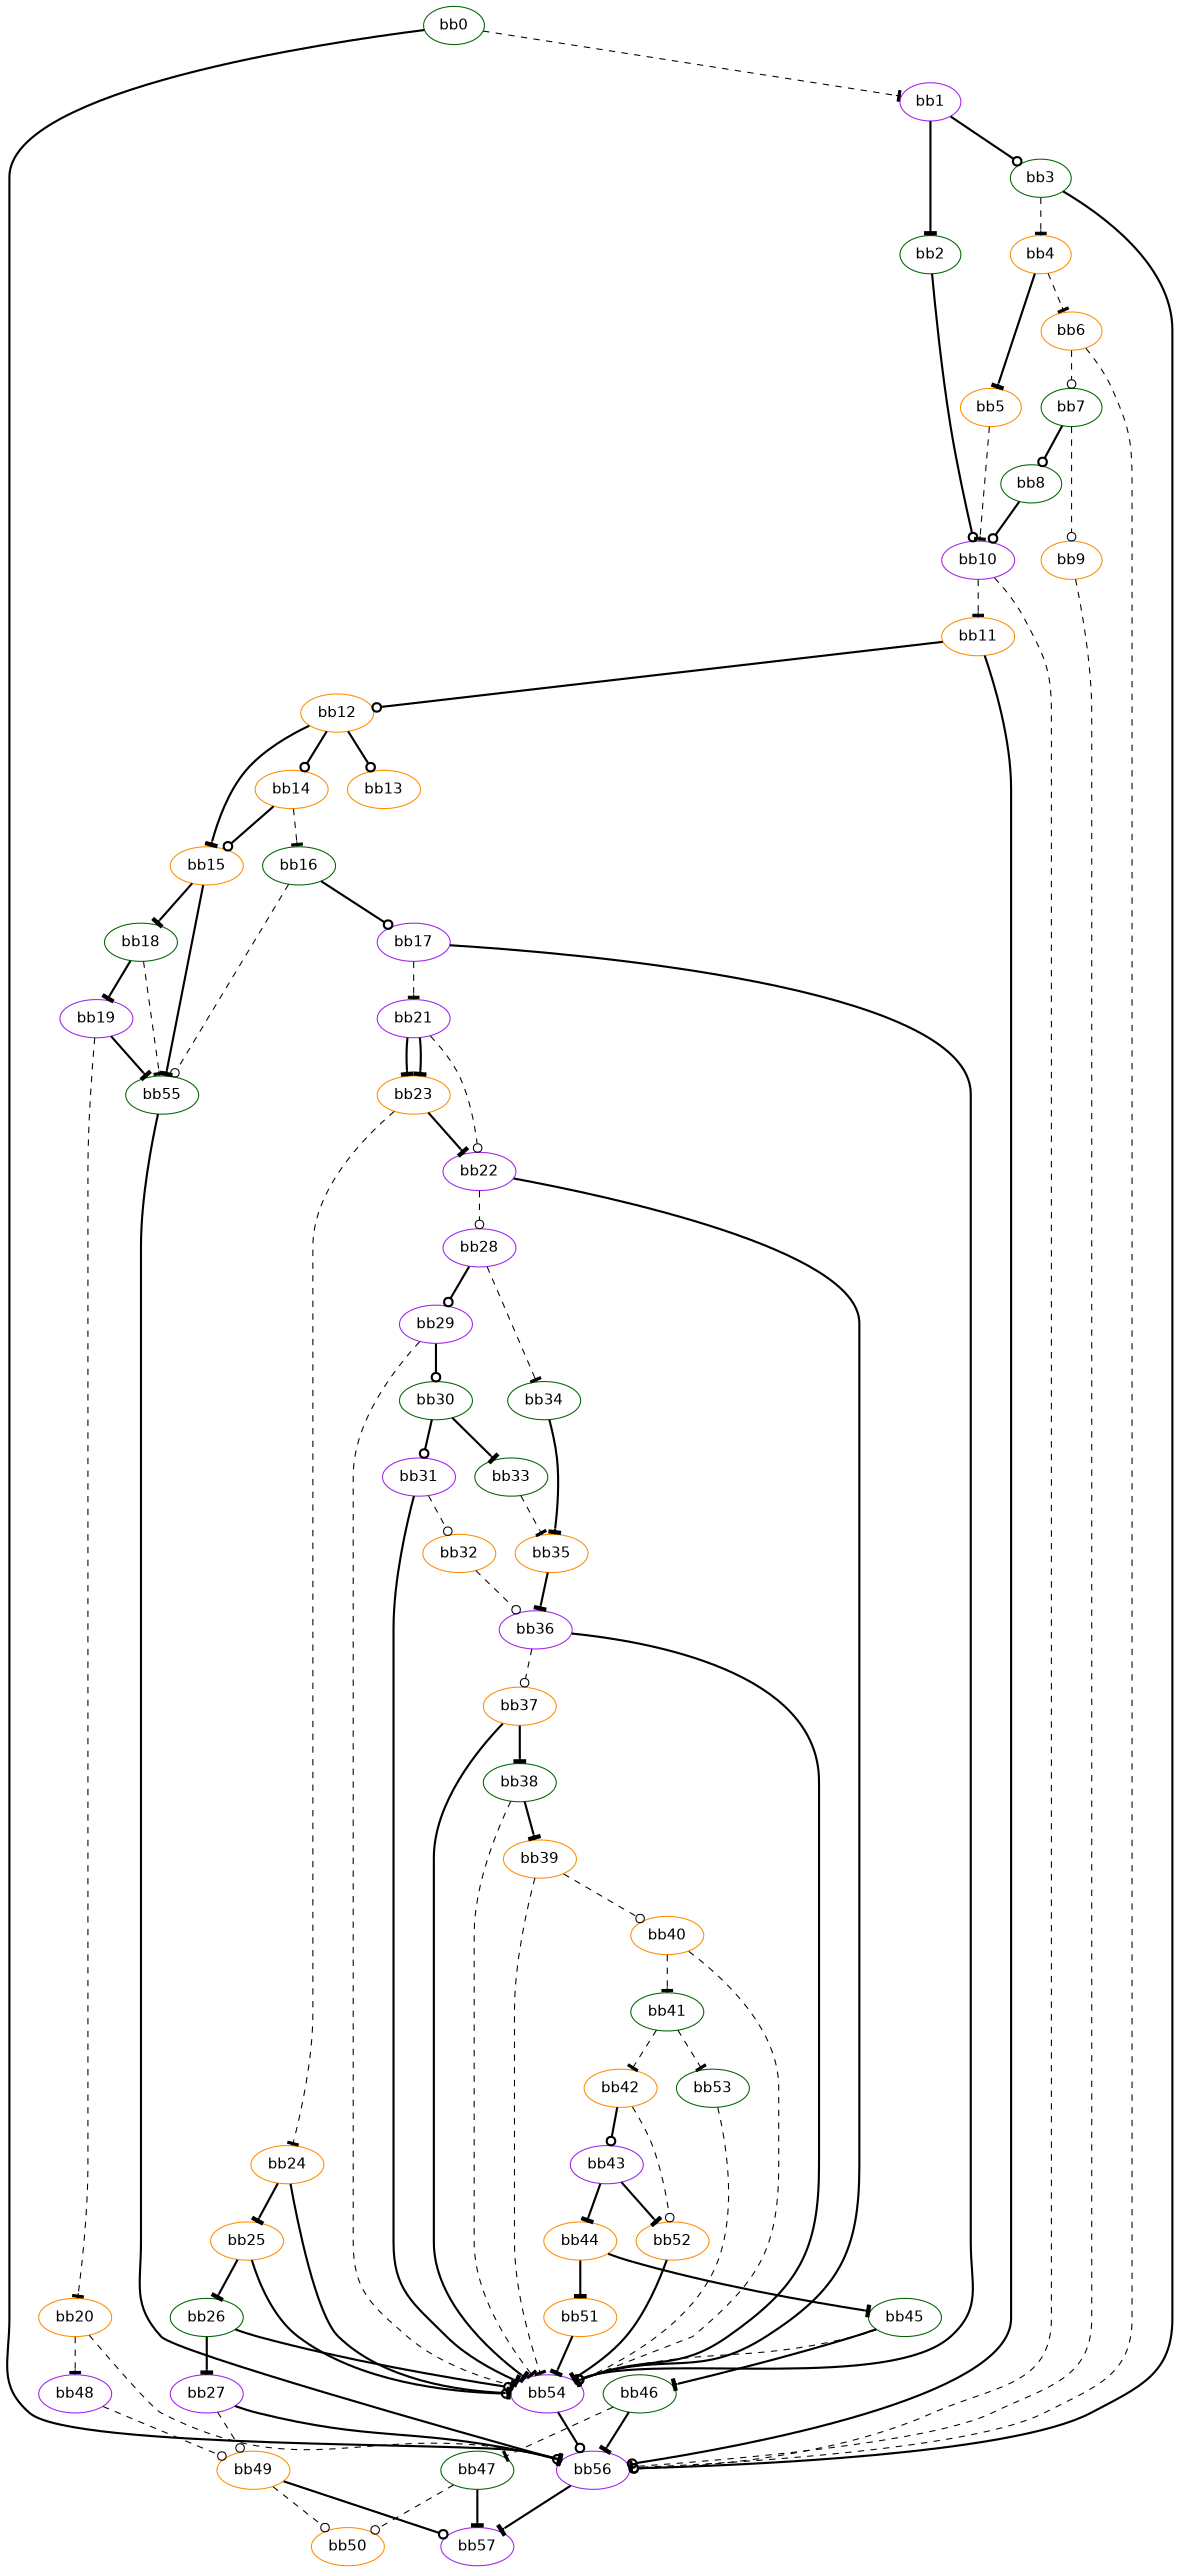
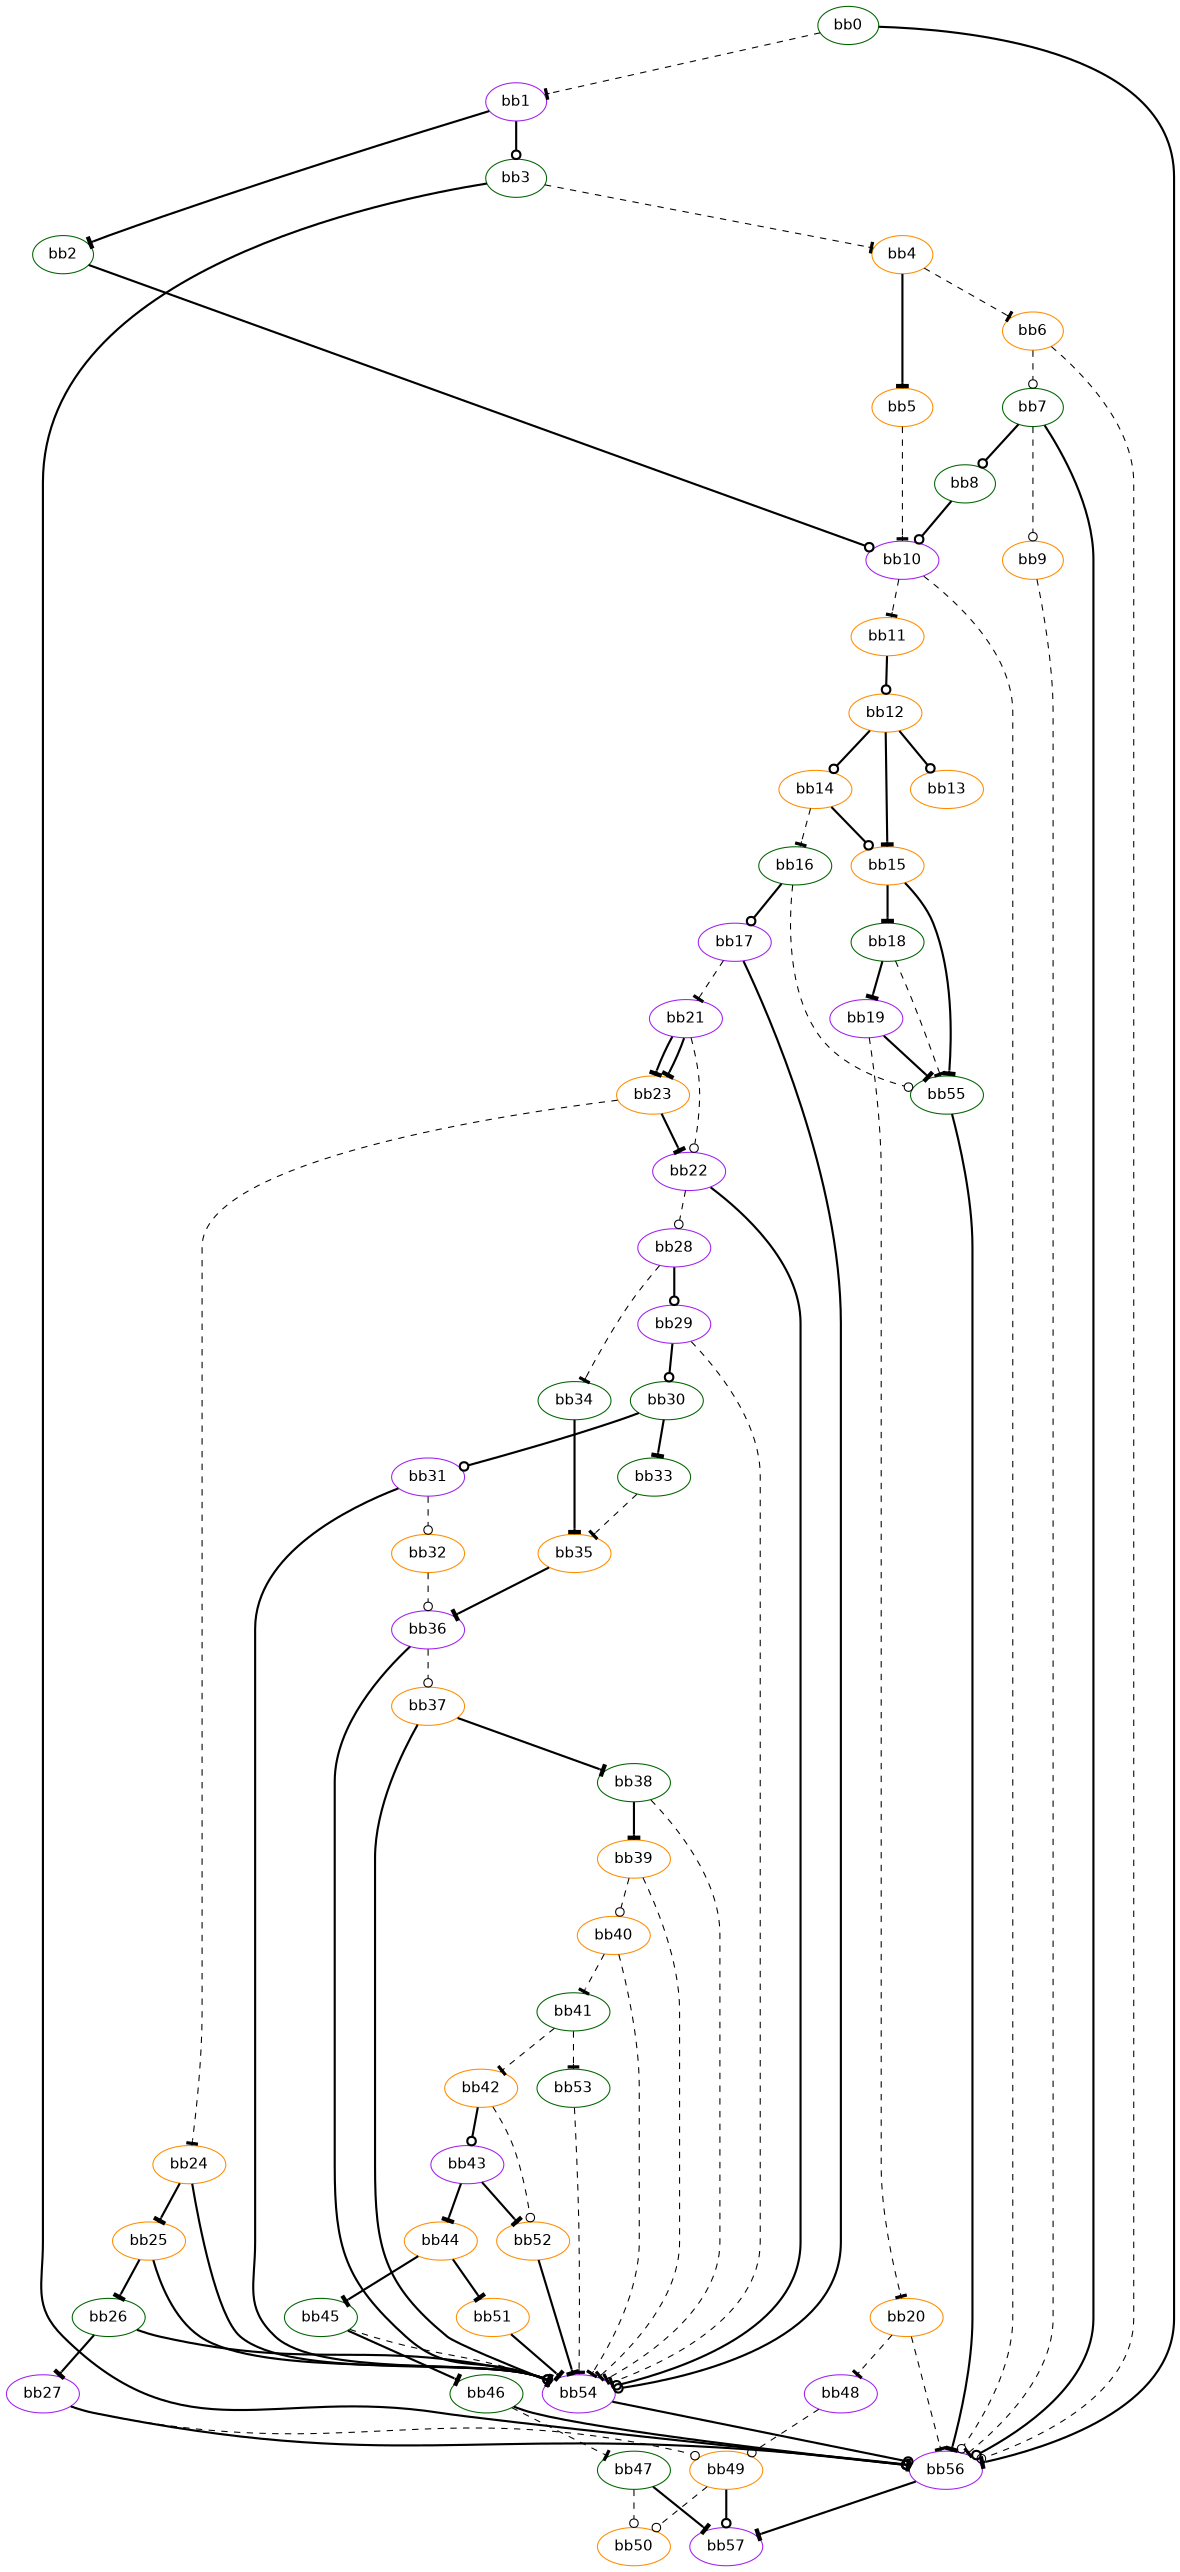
(1011, 1693) -> (1093, 1459)
